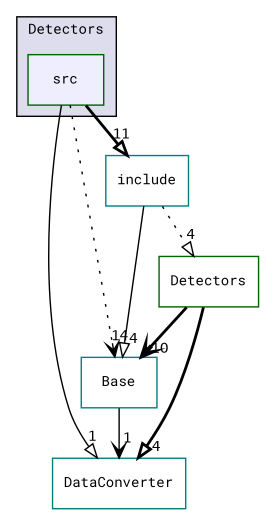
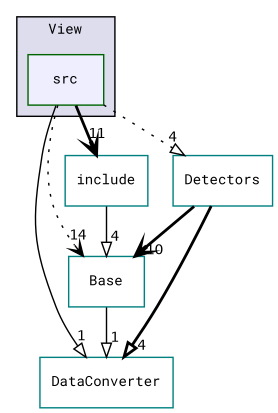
(67, 30) -> (66, 30)
(102, 125) -> (84, 125)
(174, 225) -> (138, 127)
(209, 282) -> (223, 181)
(119, 426) -> (107, 325)
